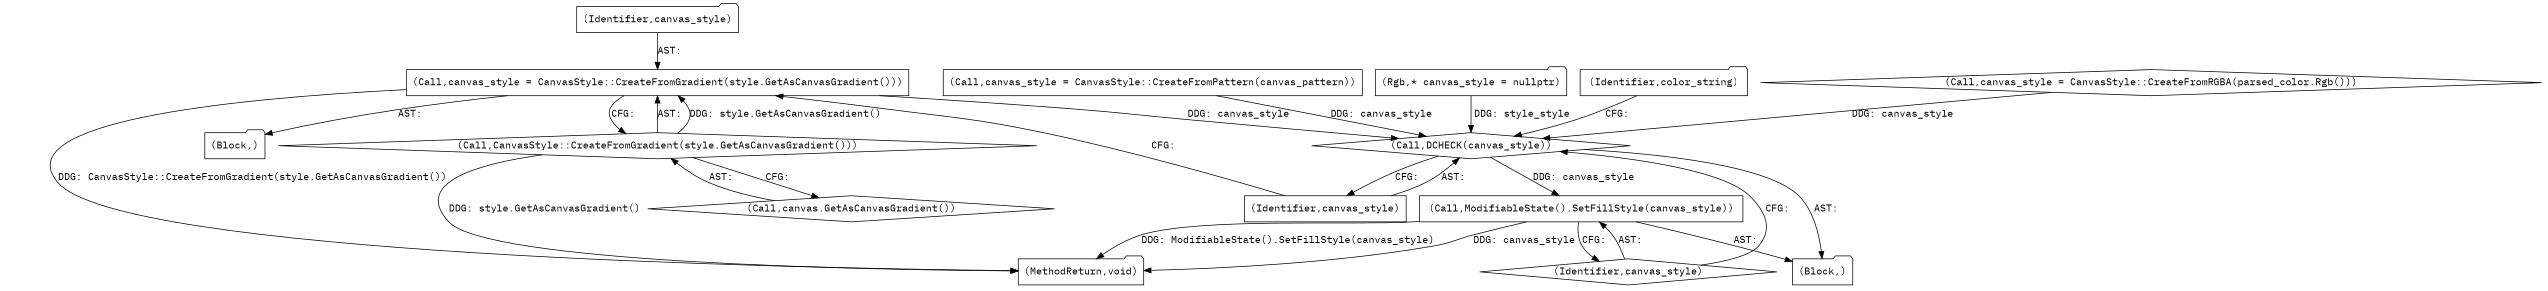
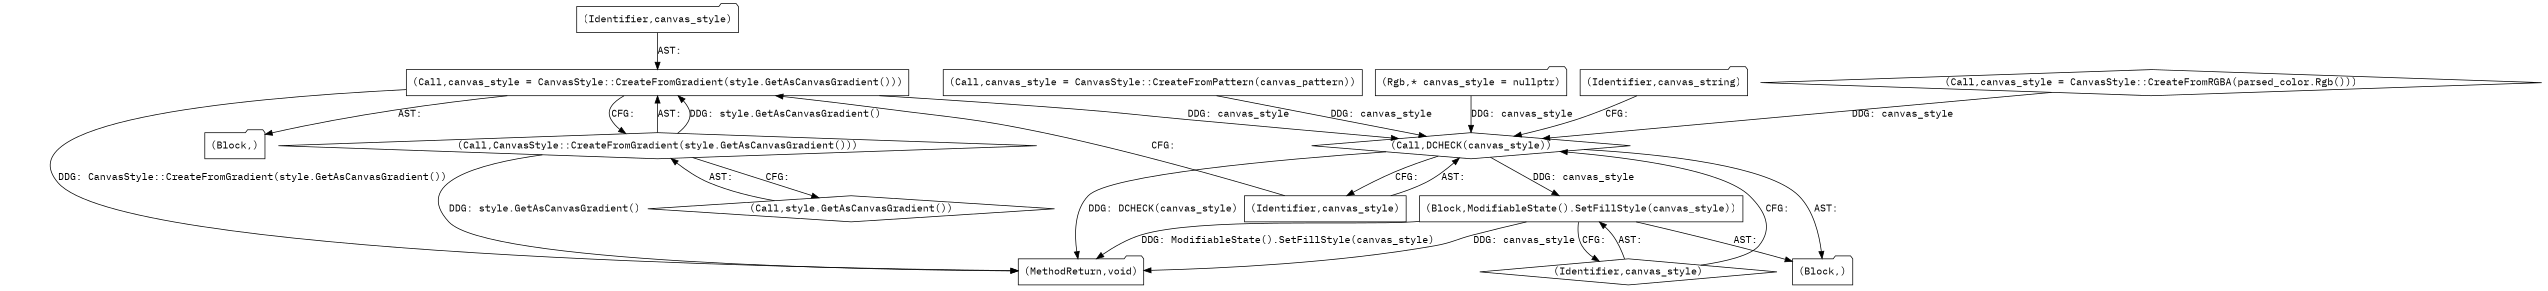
(1664, 83) -> (1664, 83)
(1522, 114) -> (1522, 114)
none -> (1215, 168)
(851, 209) -> (851, 209)
(1581, 209) -> (1581, 209)
